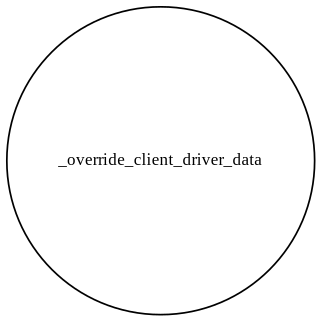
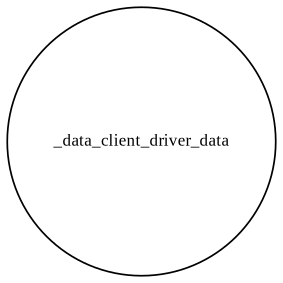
(161, 161) -> (141, 142)
